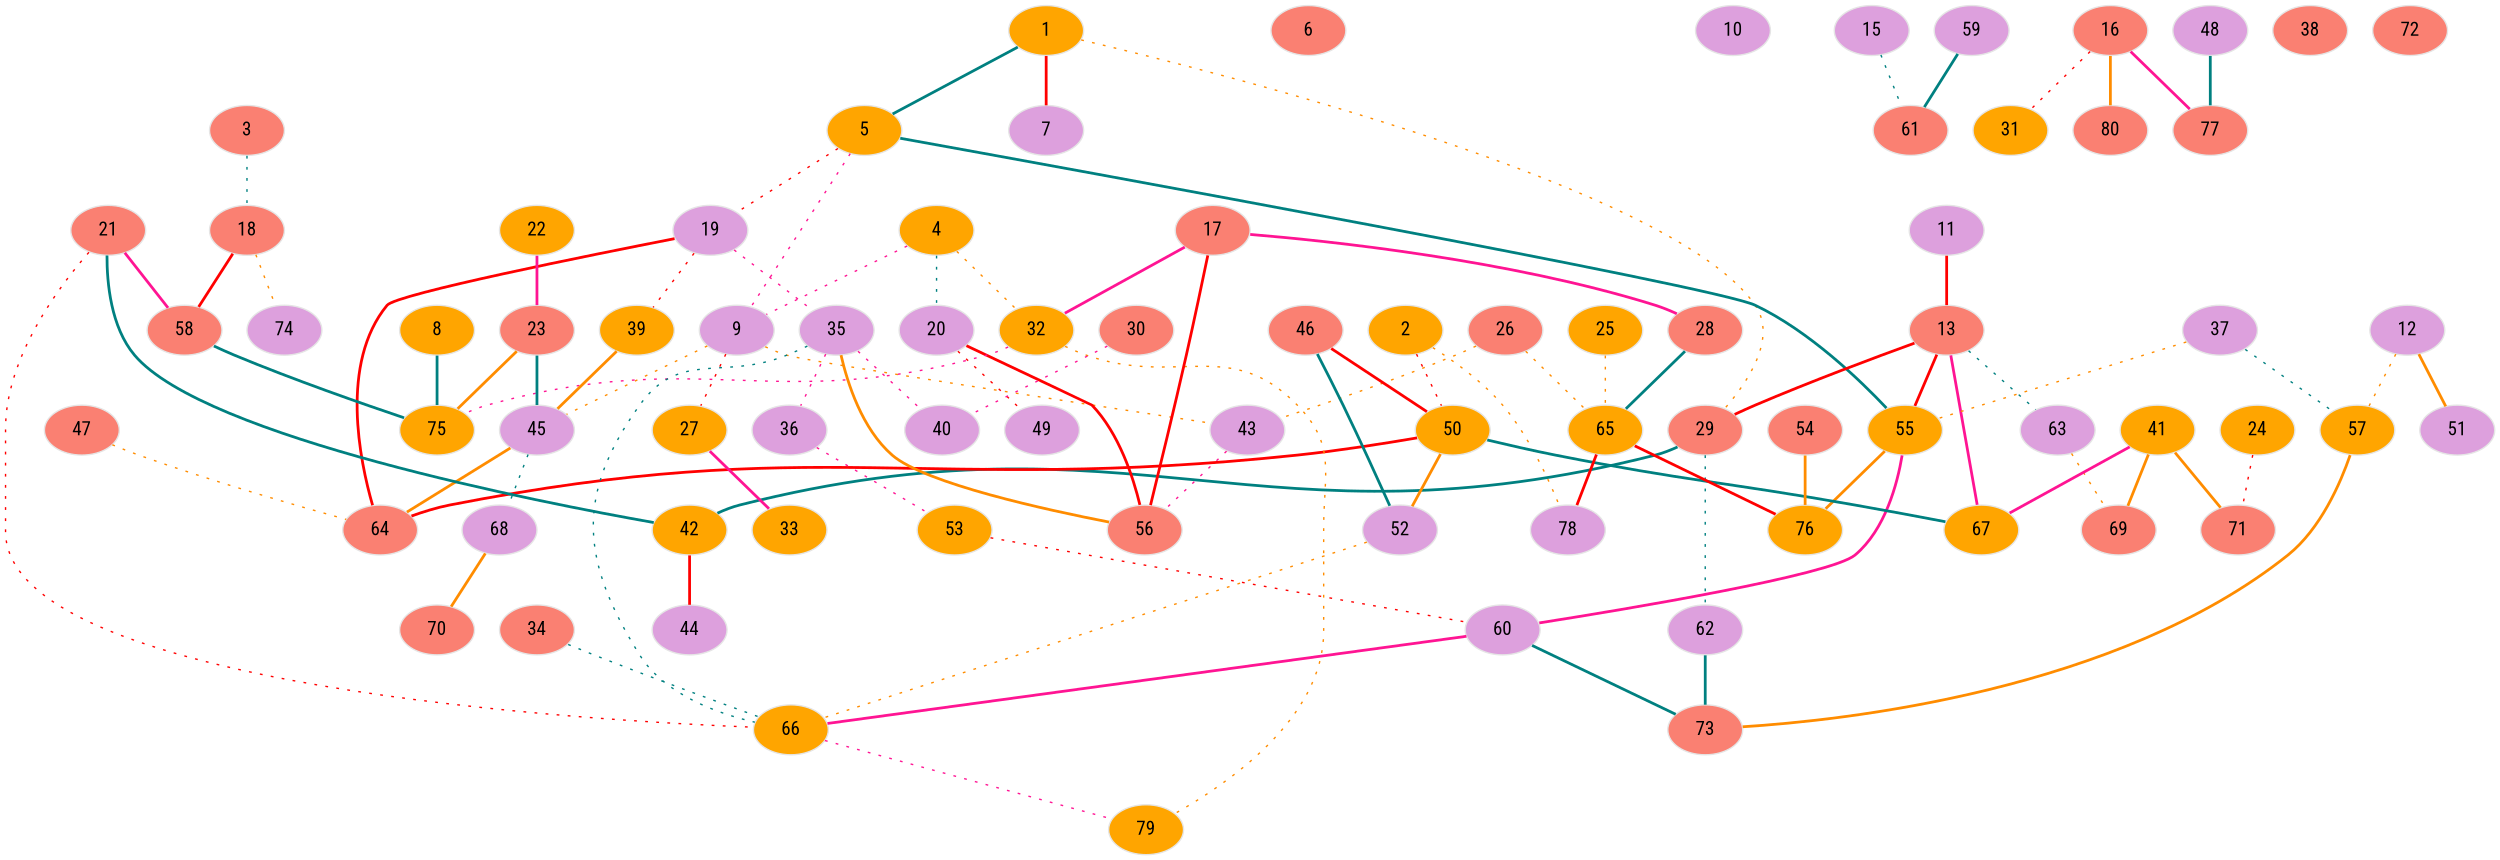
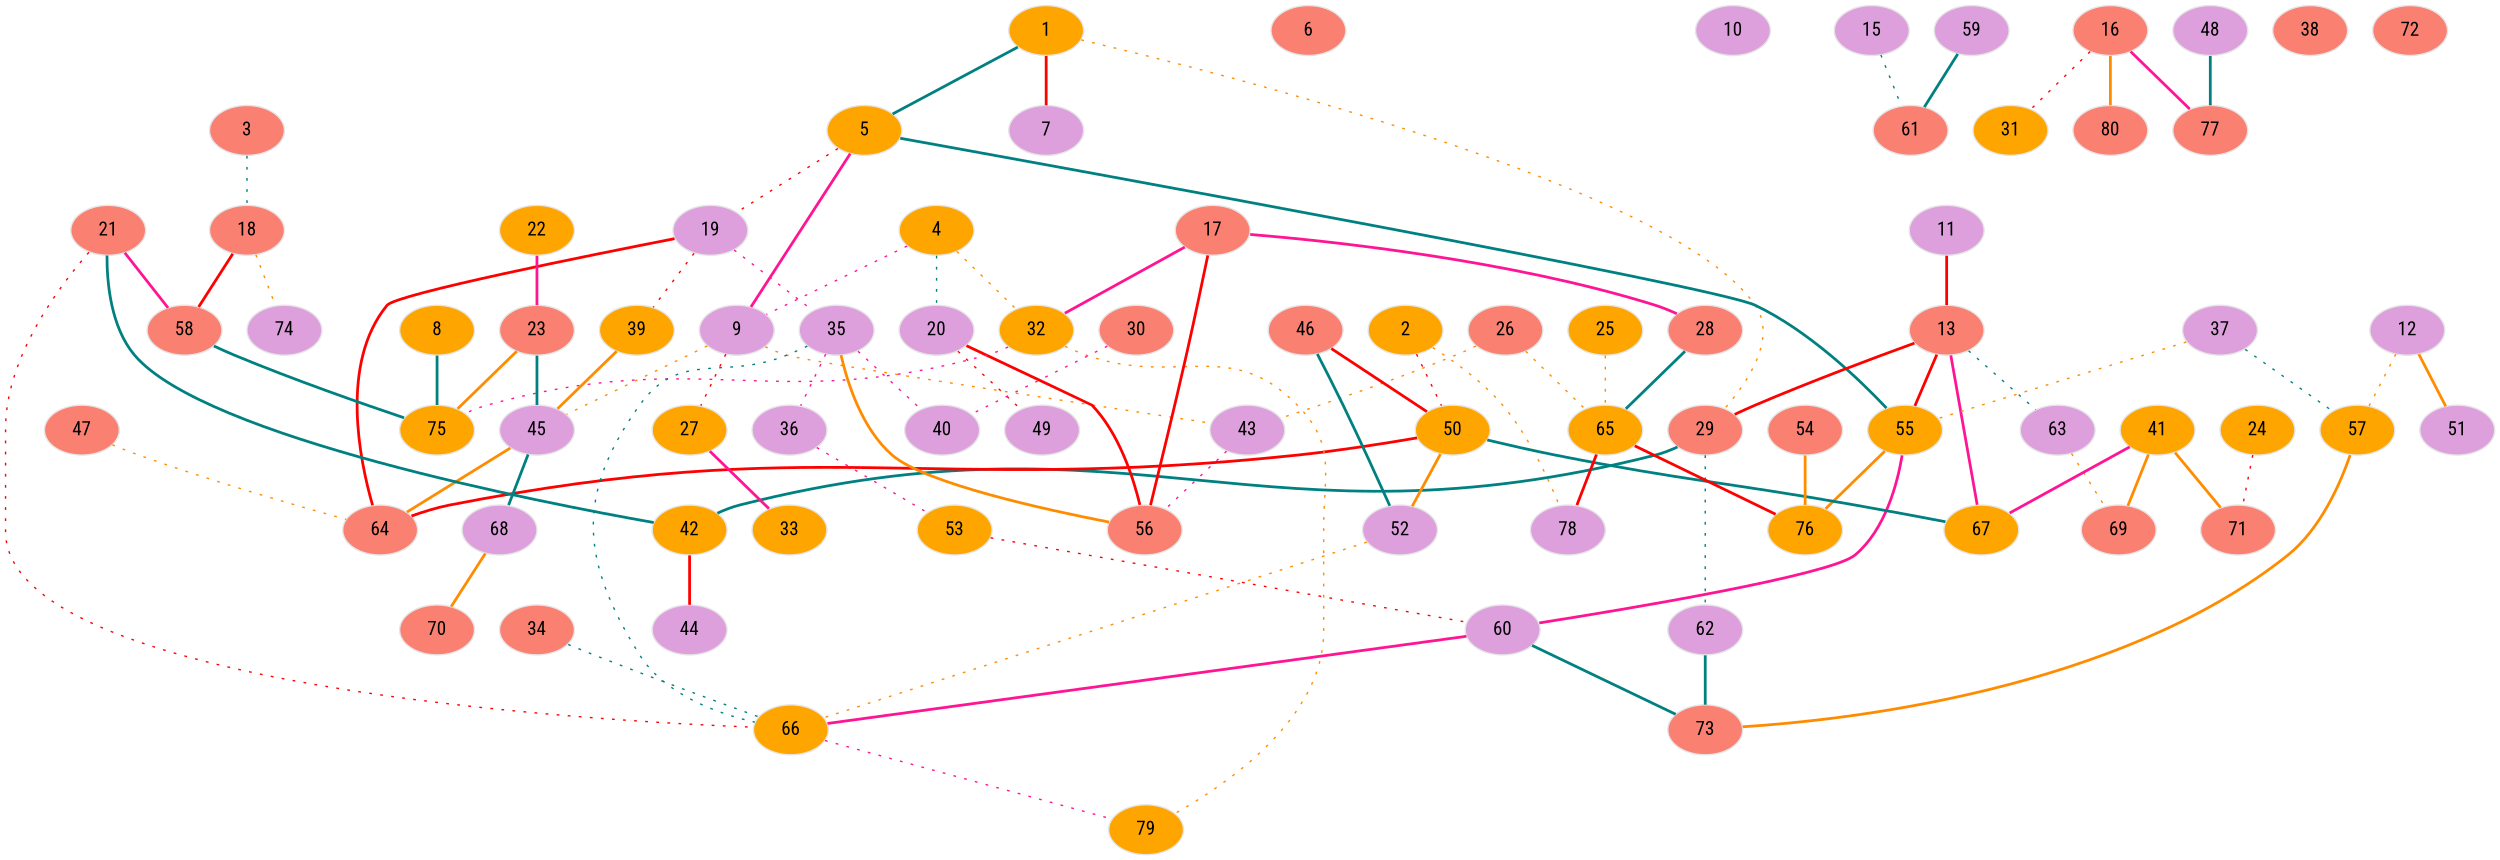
(801, 230) -> (801, 230)
(518, 480) -> (518, 480)
